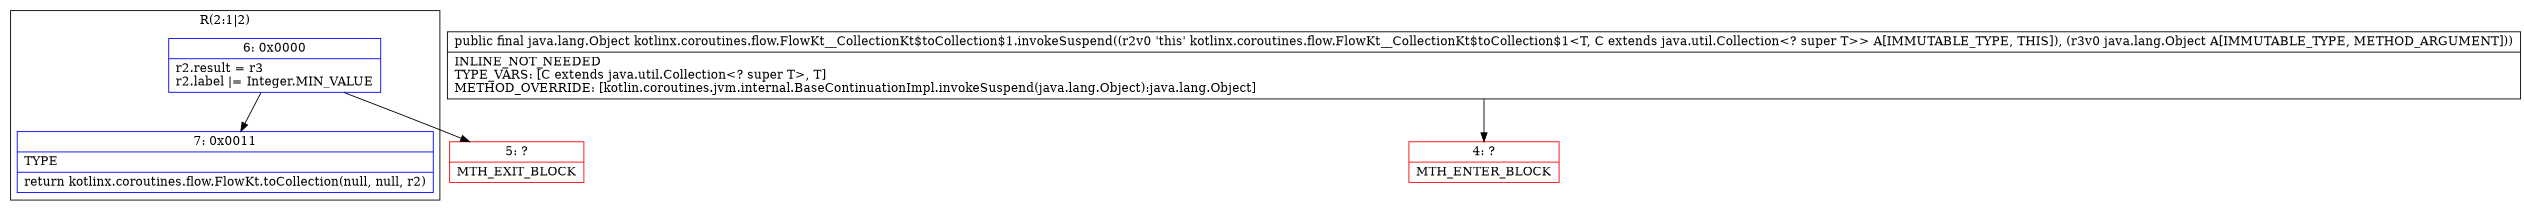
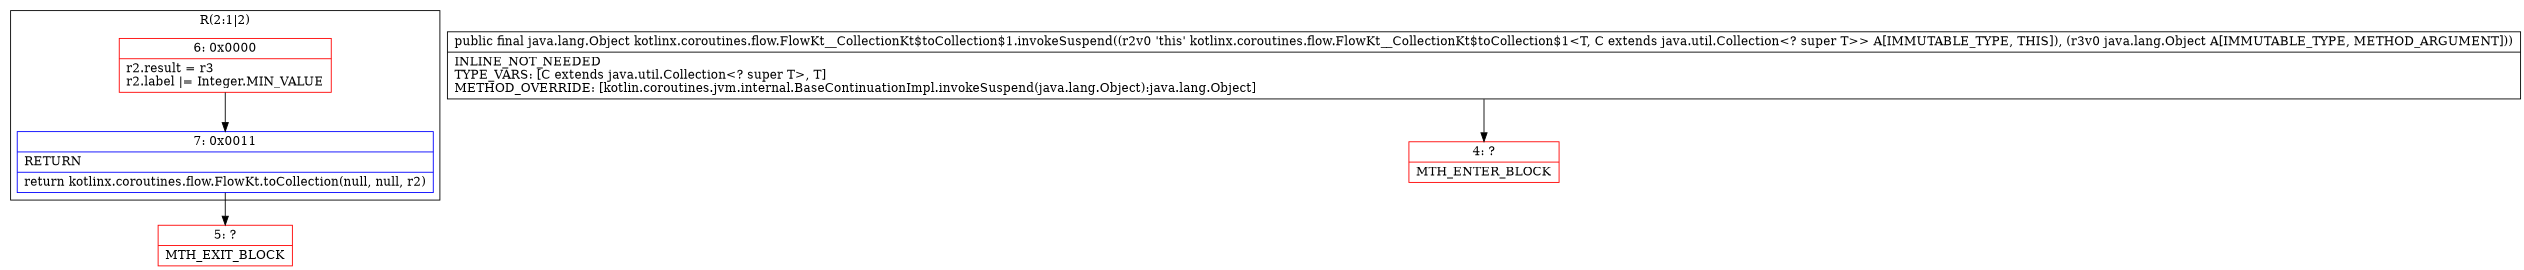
(275, 65) -> (225, 65)
(402, 115) -> (225, 206)
(42, 162) -> (53, 162)
